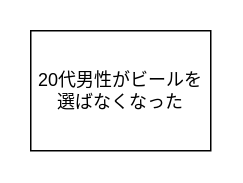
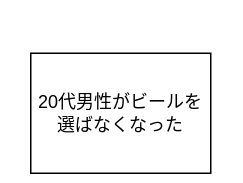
(121, 91) -> (121, 113)
